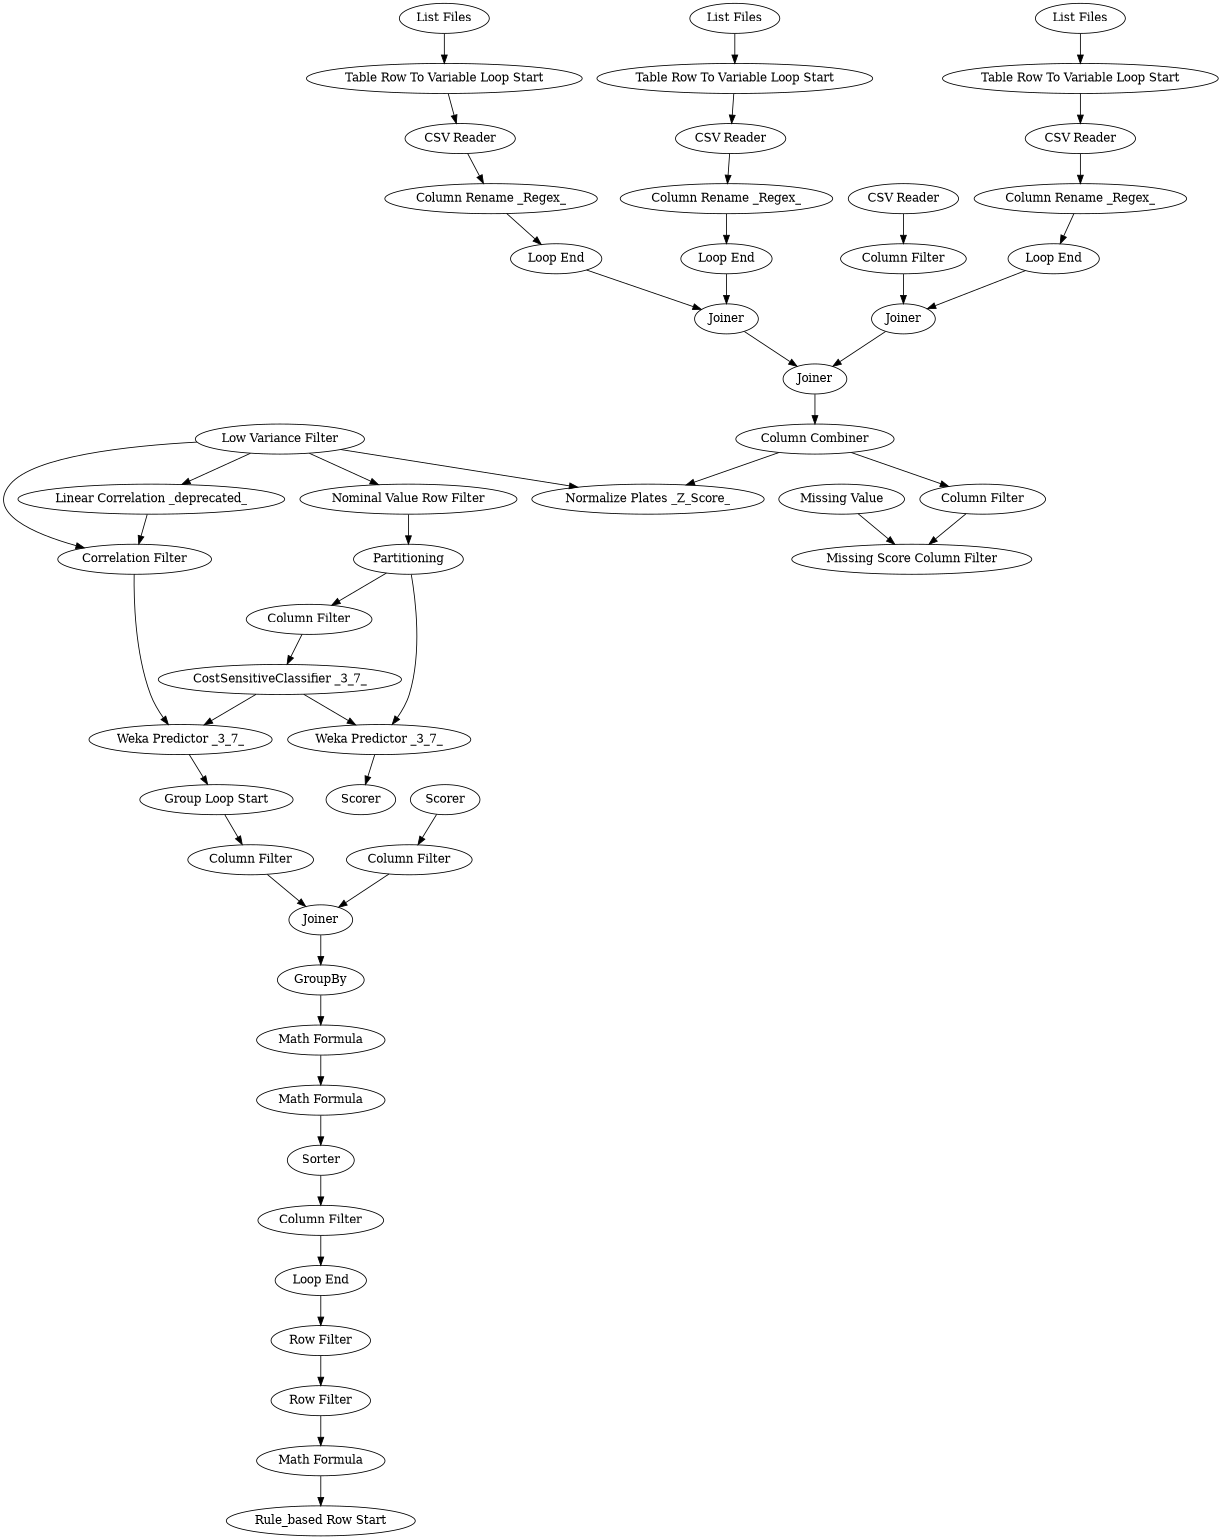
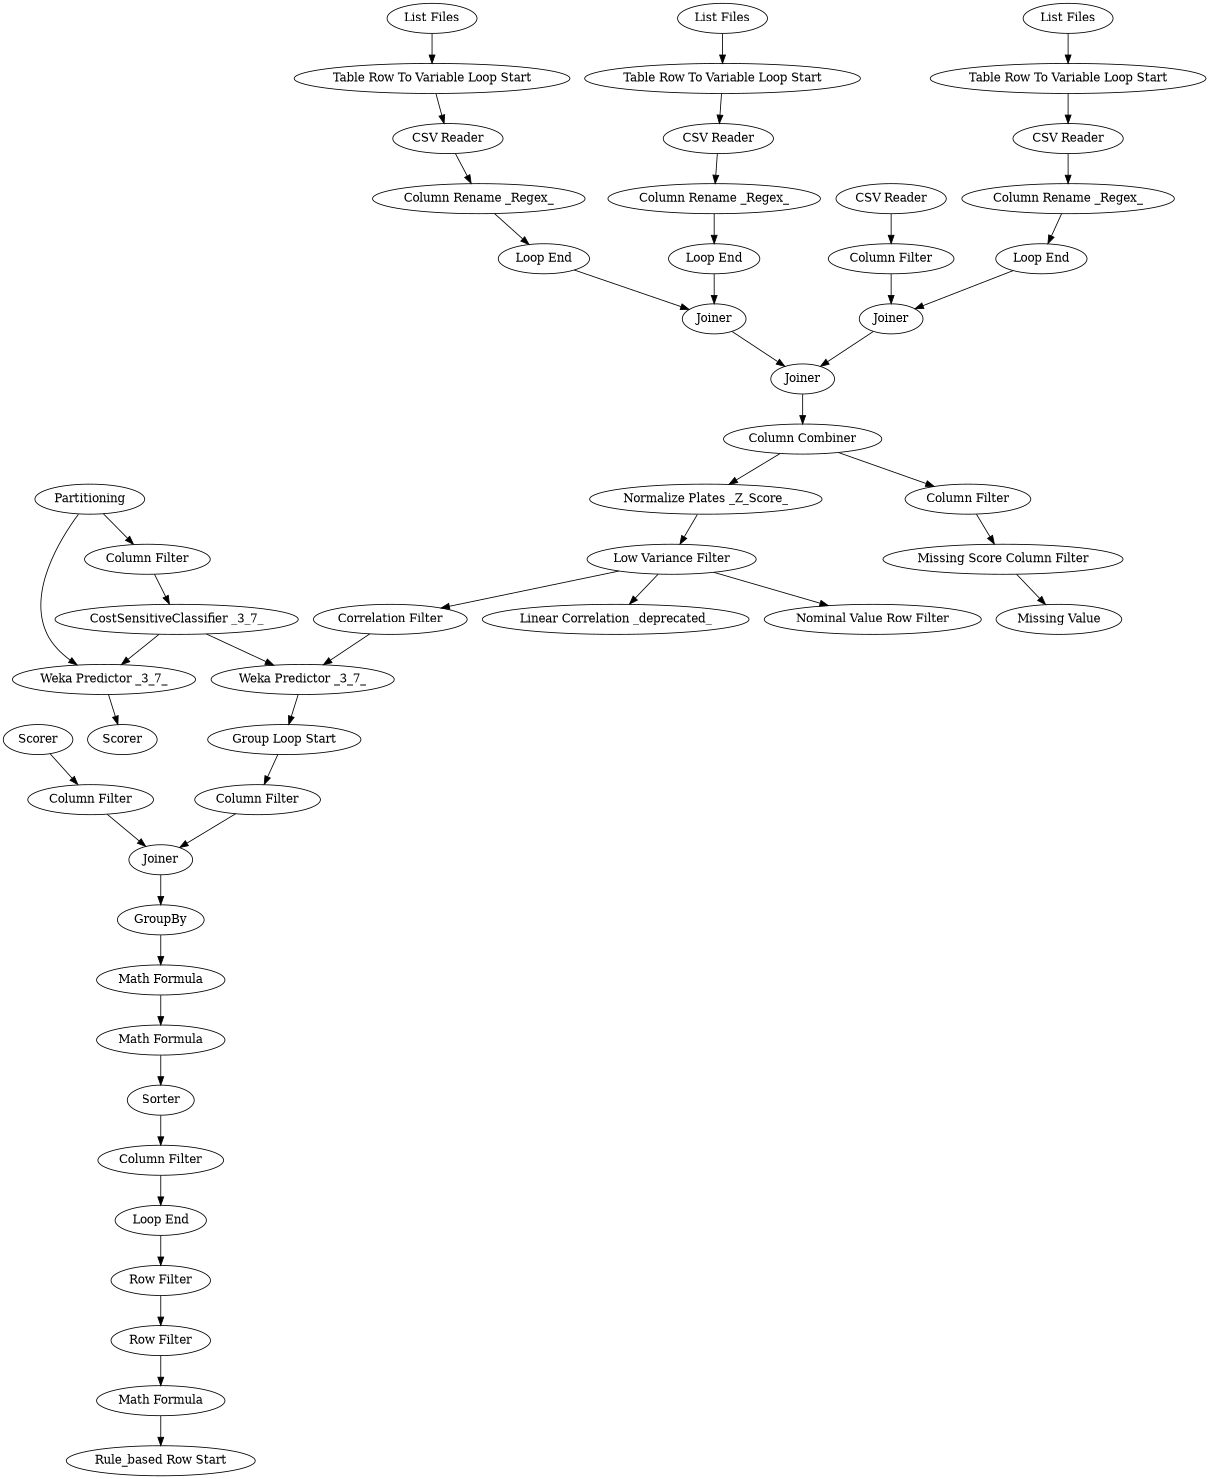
(455, 468) -> (691, 526)
(144, 525) -> none
(408, 525) -> none
(873, 526) -> (1028, 586)
